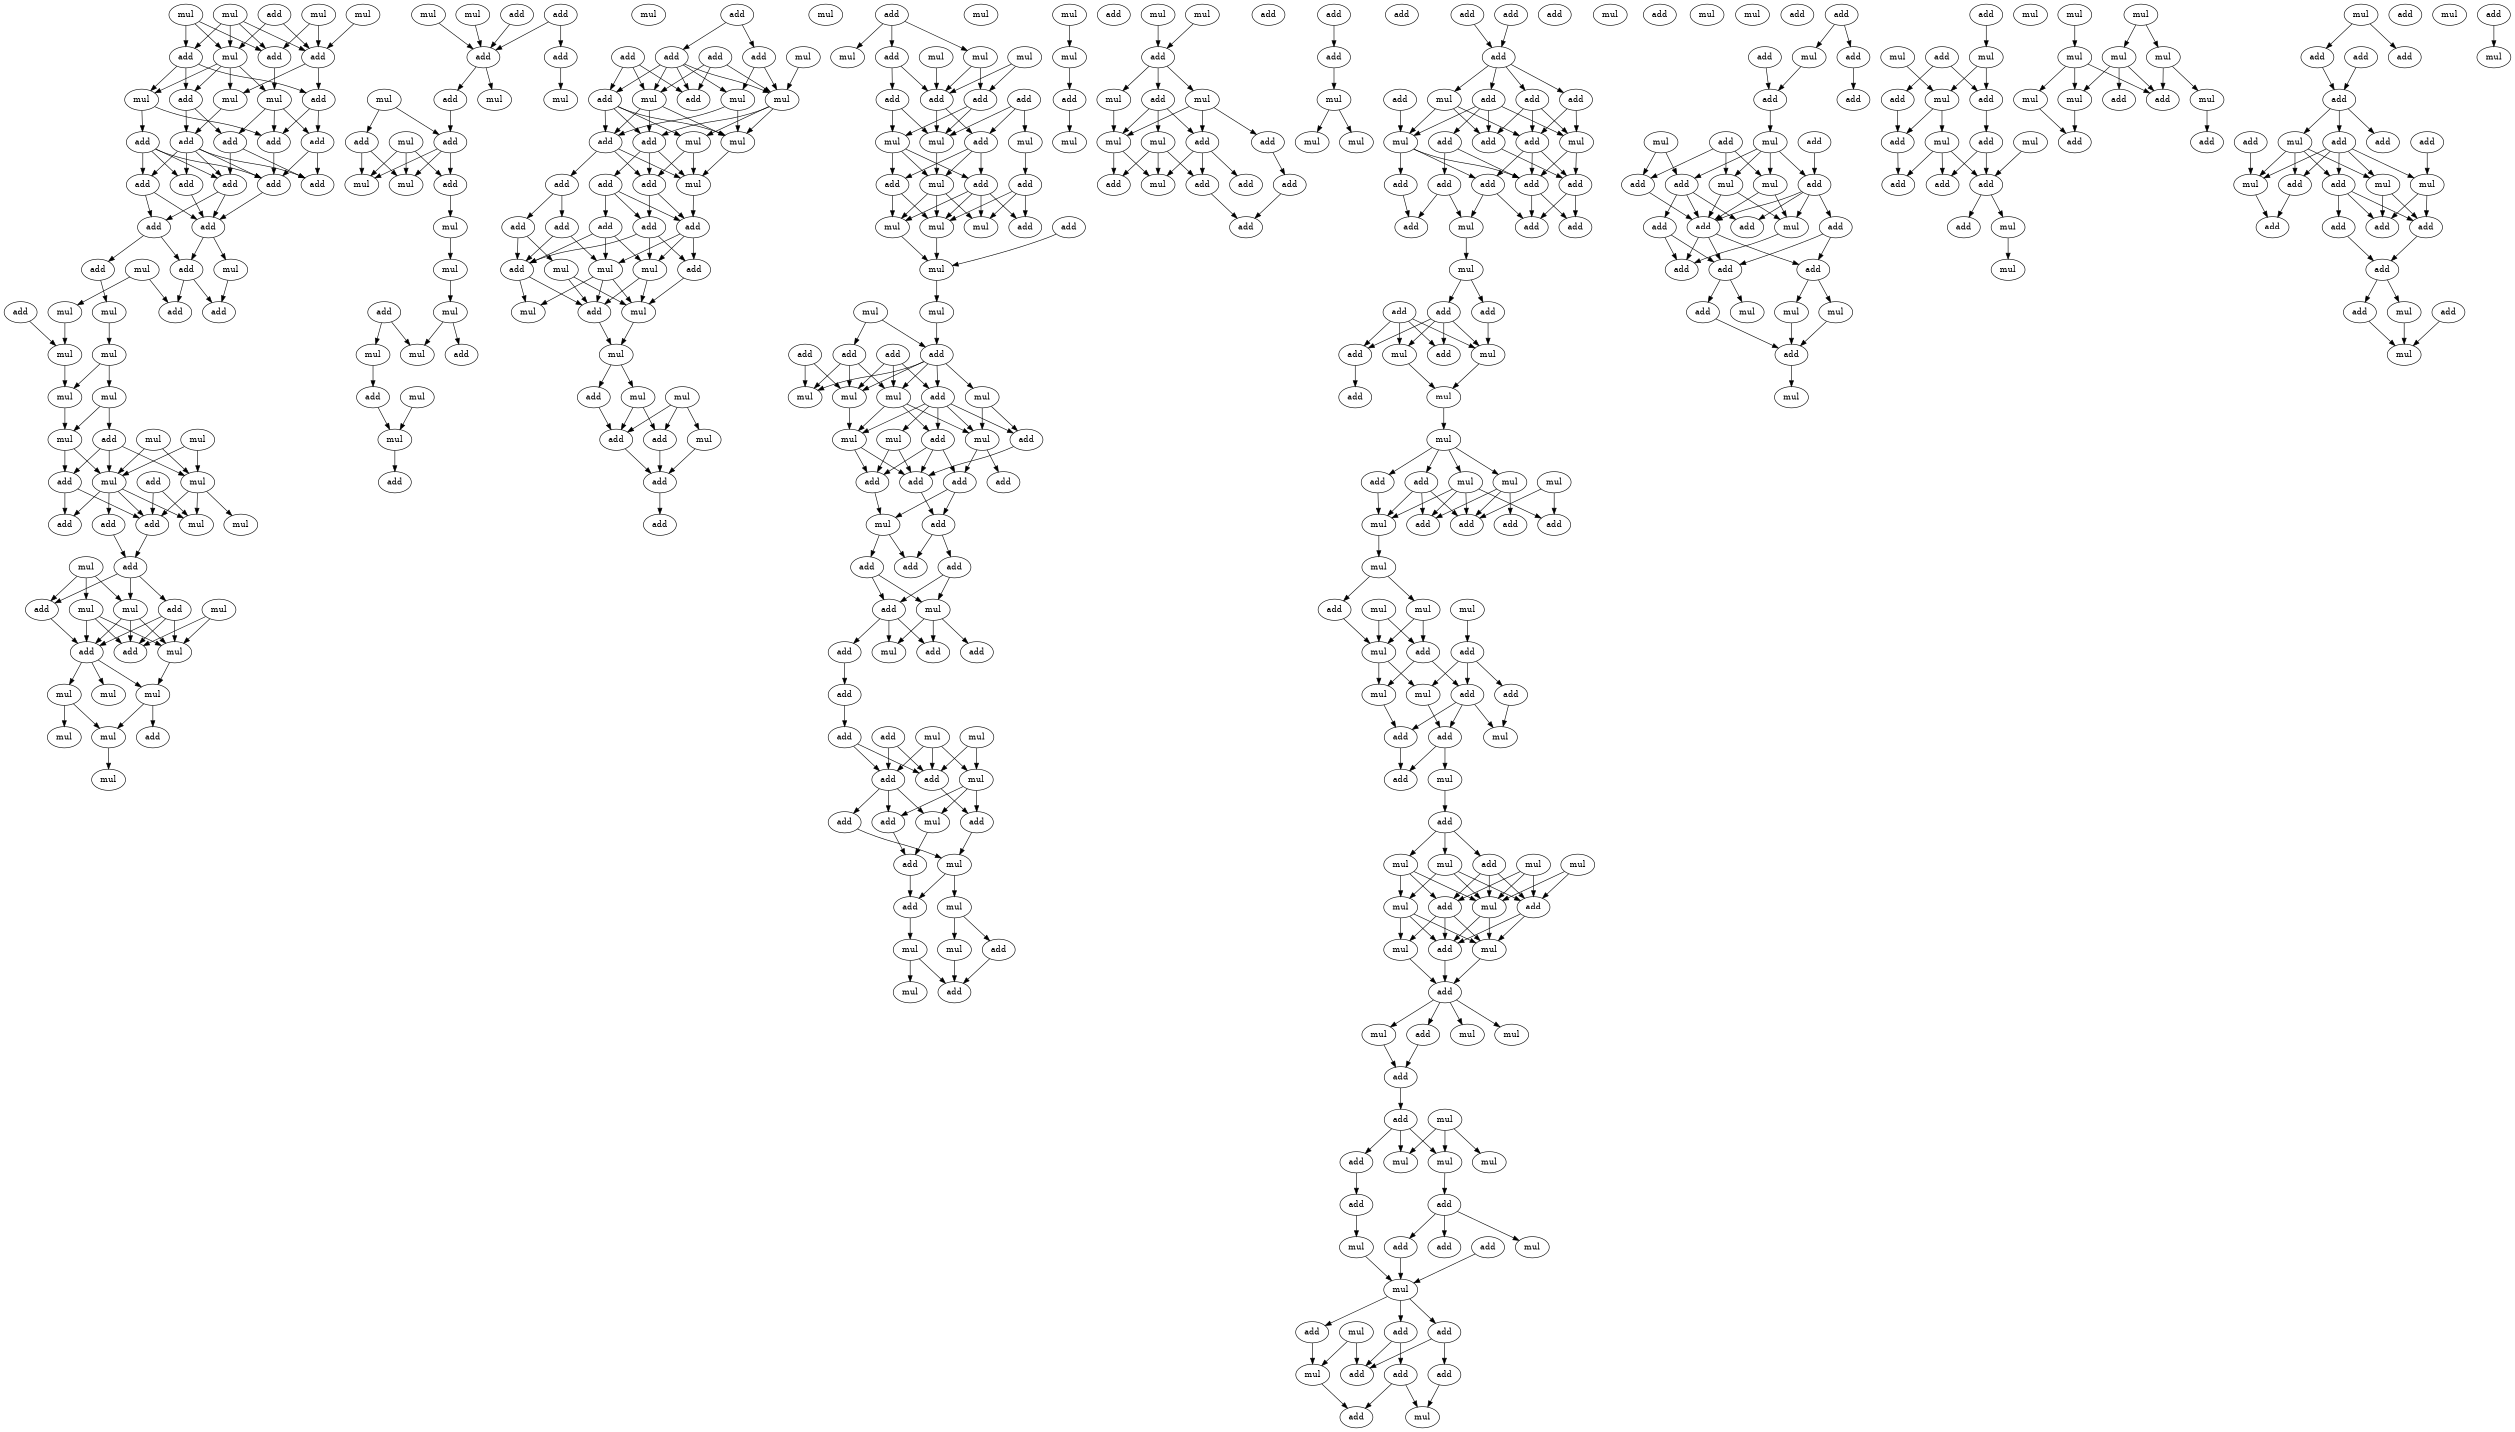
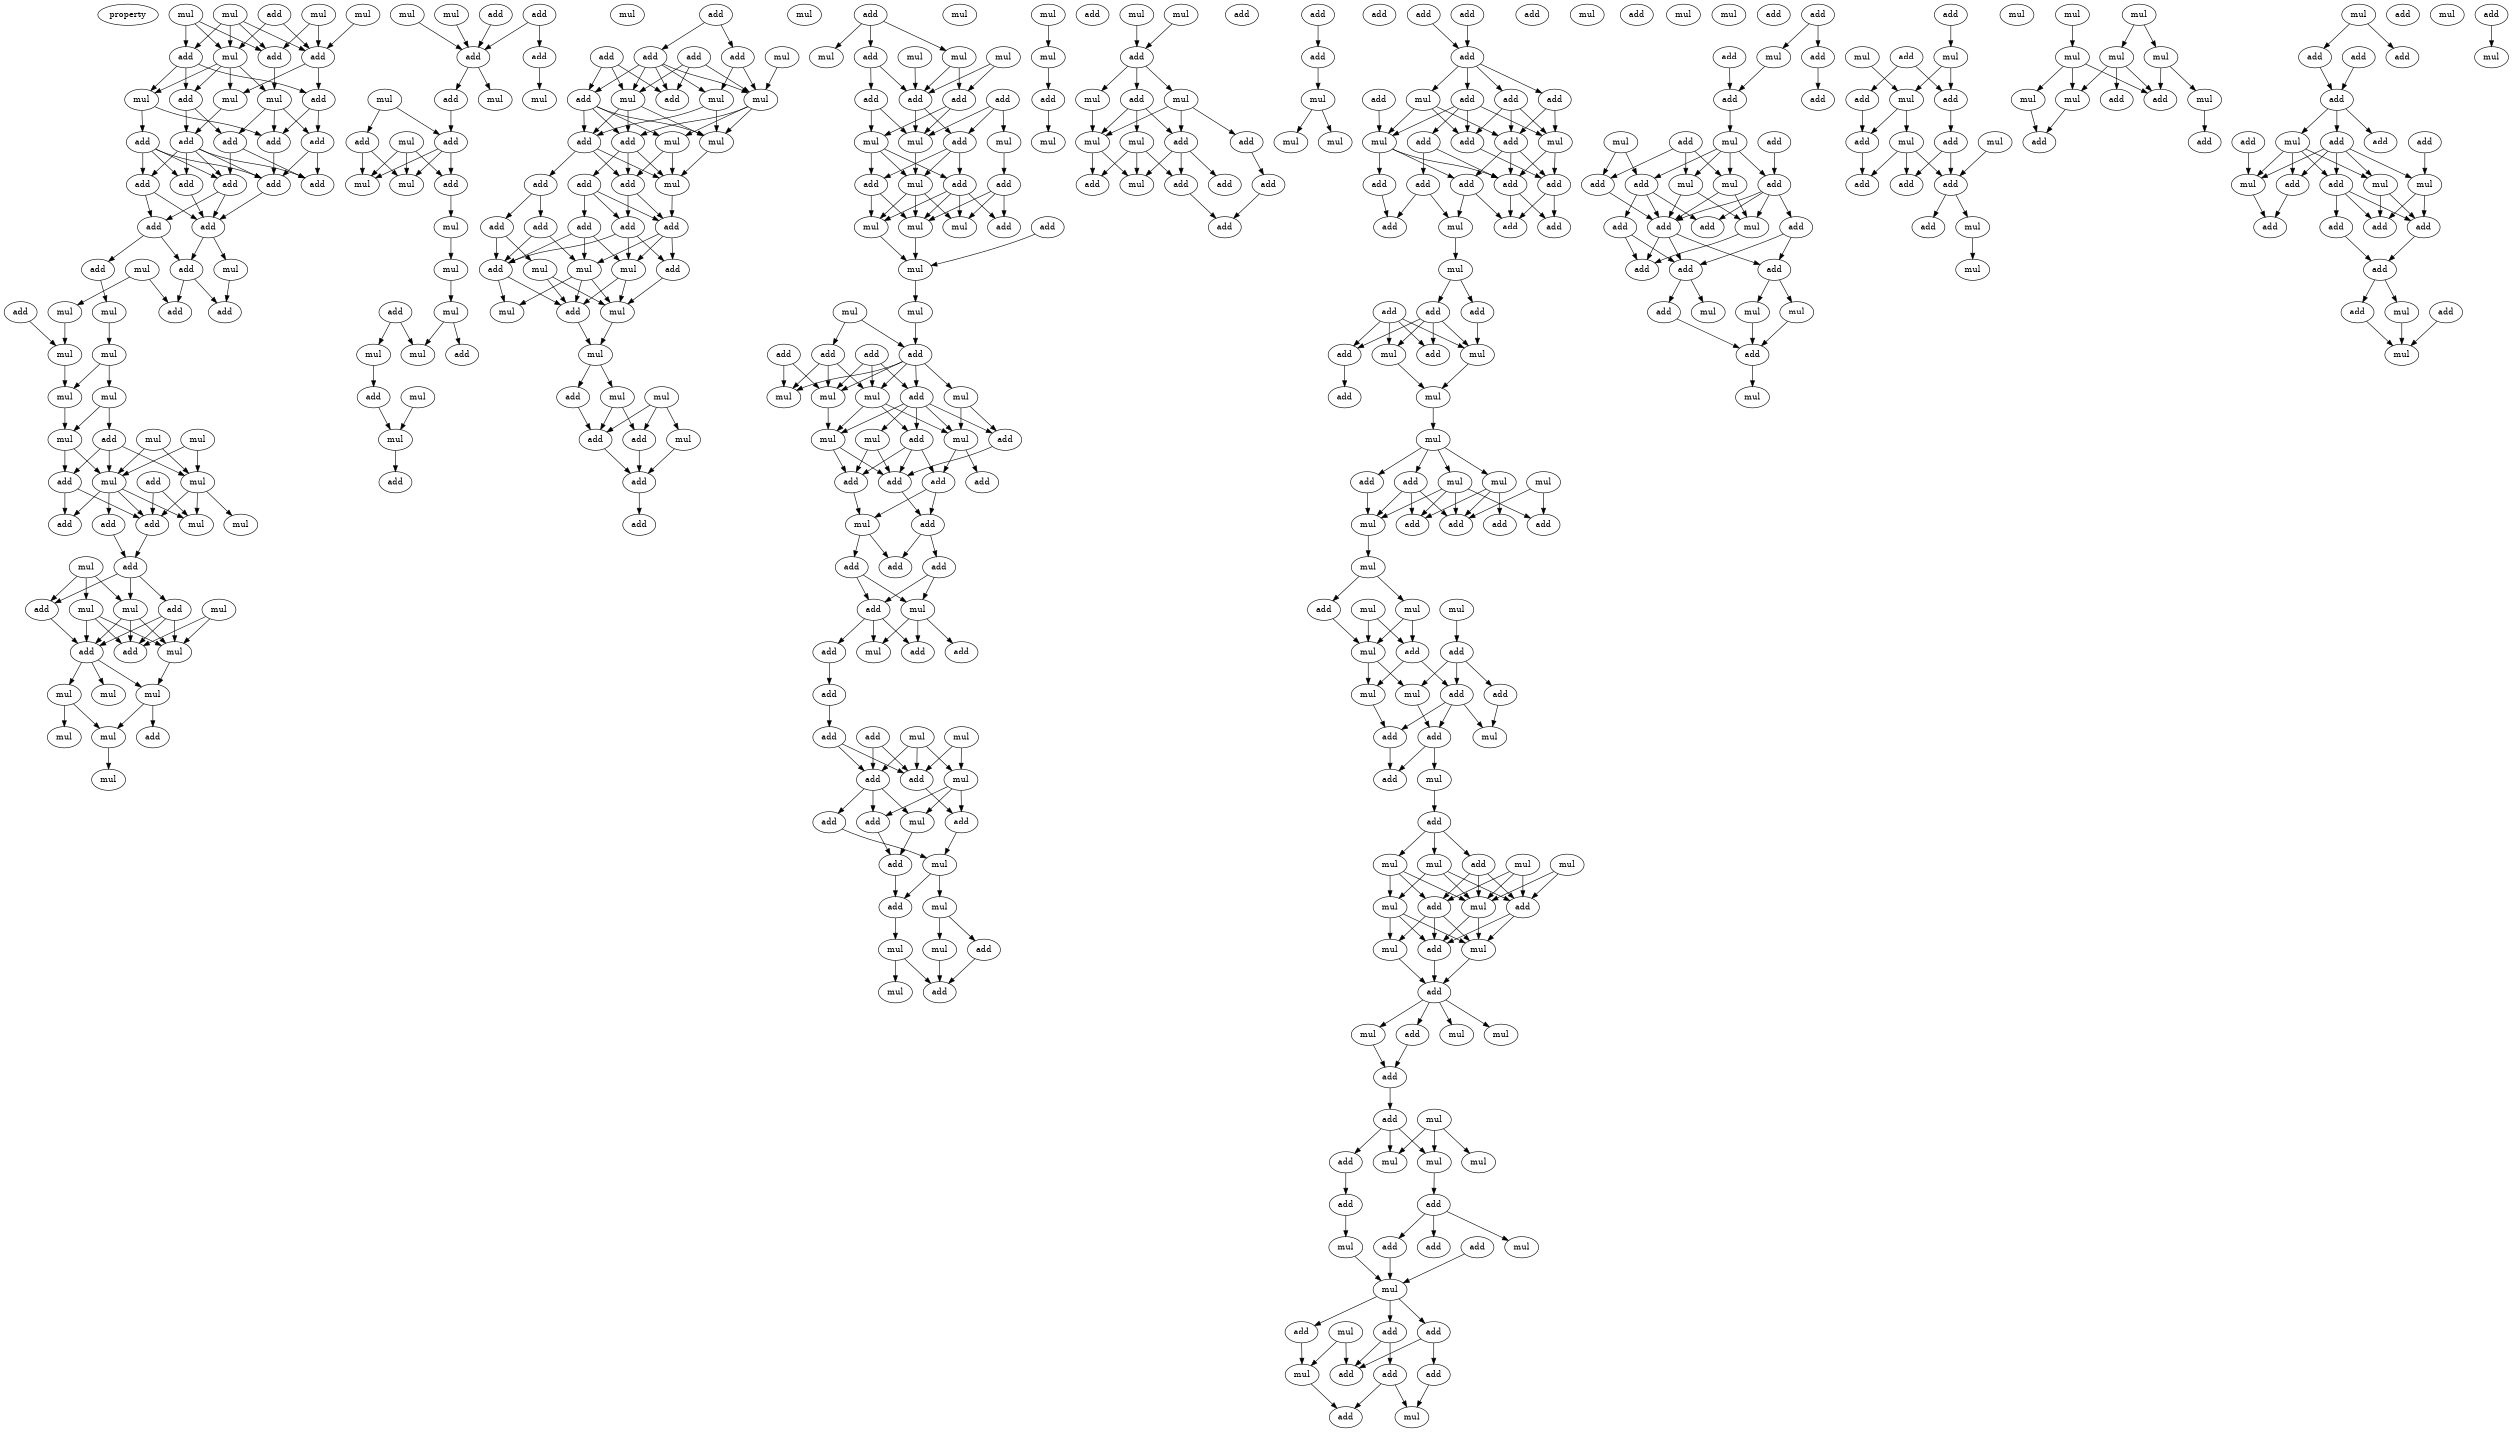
none -> (128, 15)
